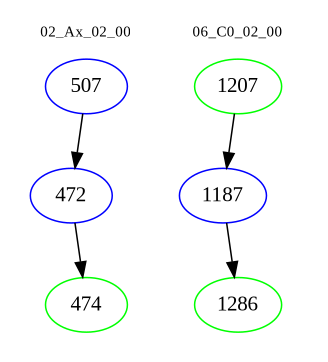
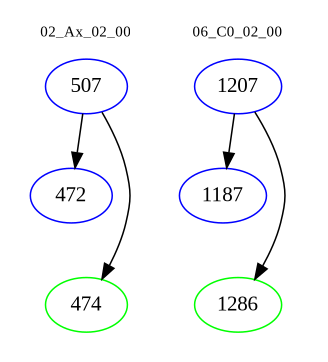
(238, 86) -> (238, 86)
(78, 242) -> (130, 188)
(229, 242) -> (284, 188)
